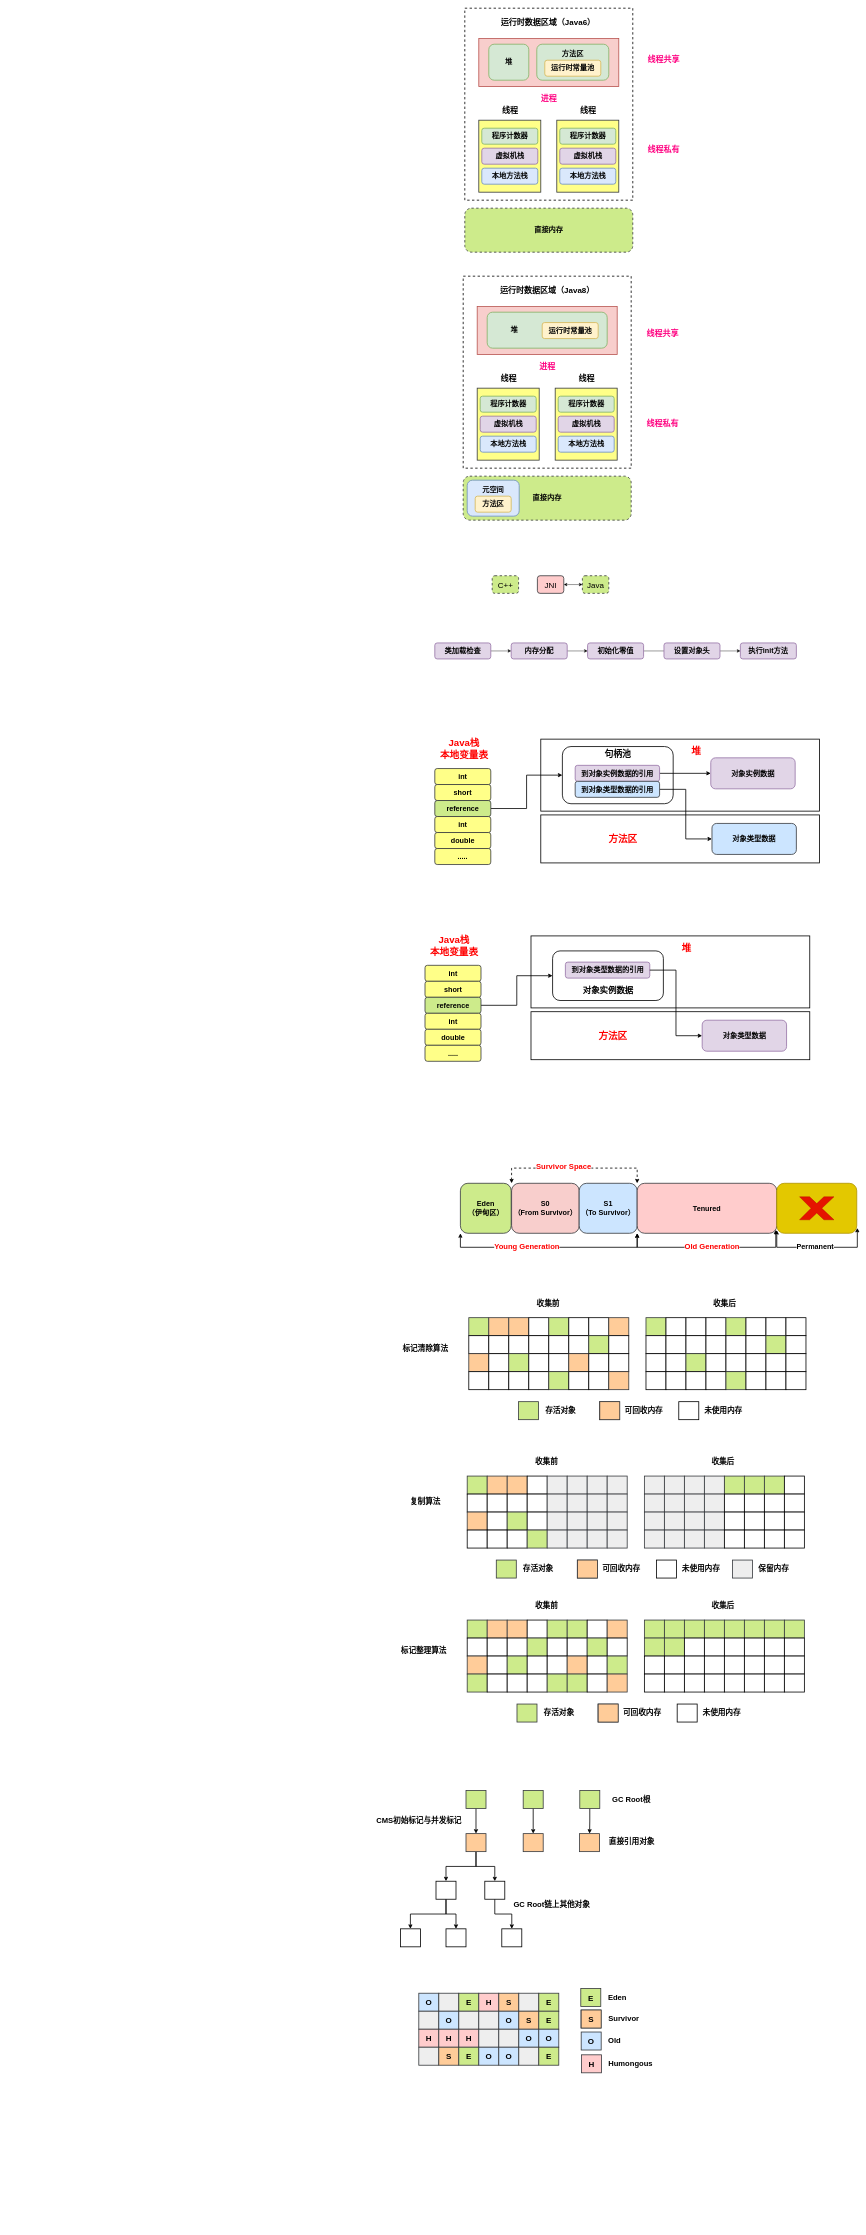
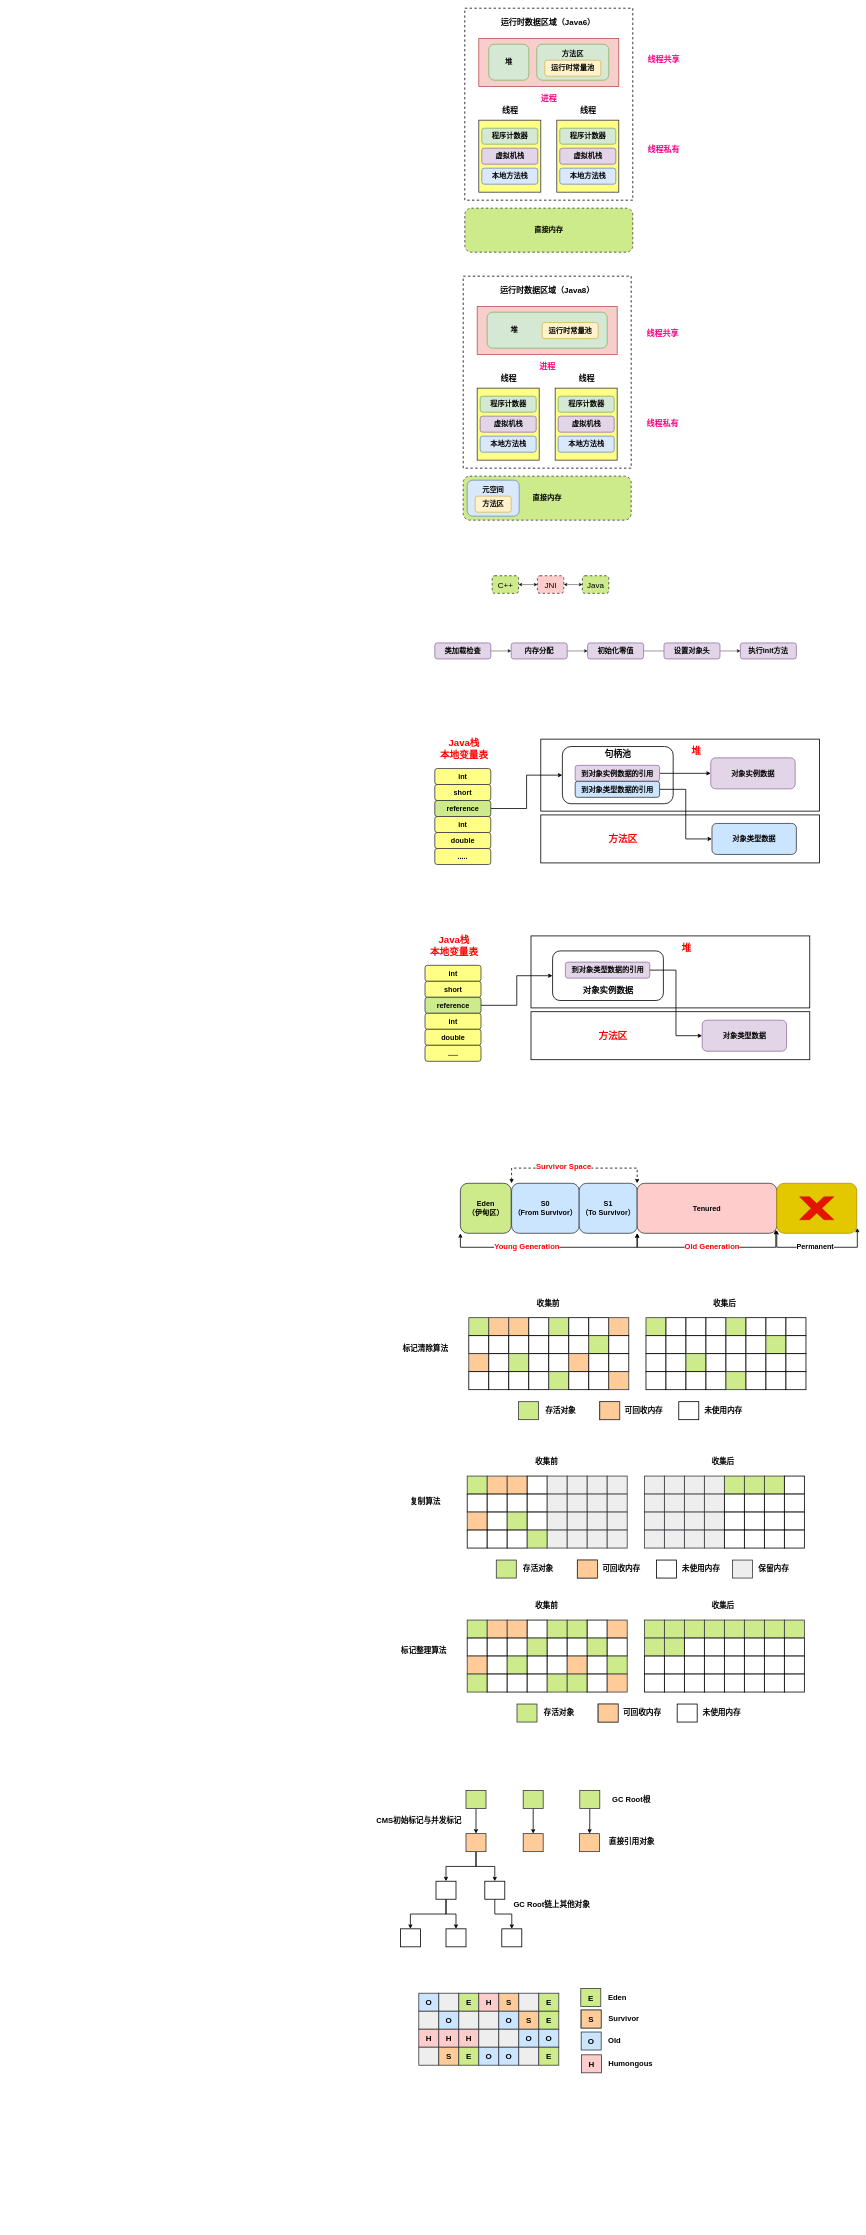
none -> (522, 585)
(550, 585) -> (550, 585)
(545, 1208) -> (545, 1208)
